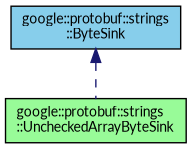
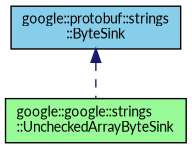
(96, 121) -> (96, 121)
